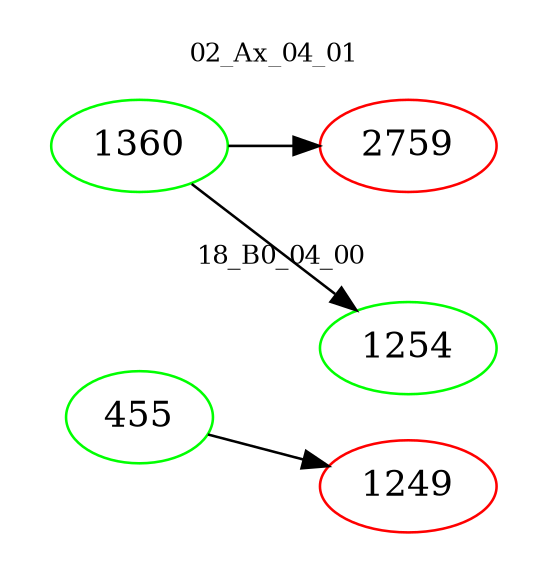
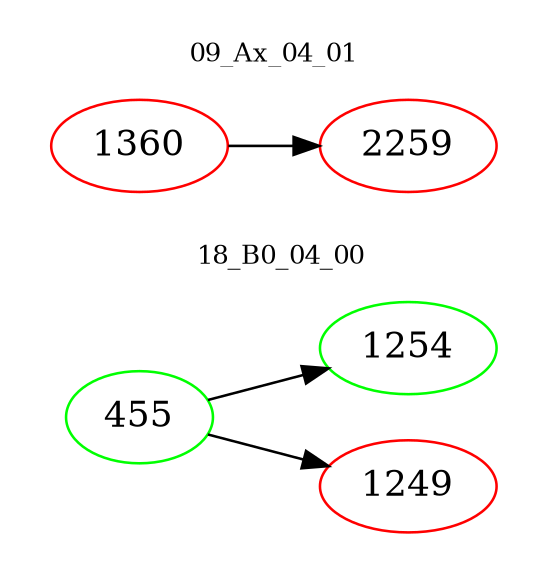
(274, 55) -> (274, 55)
(140, 146) -> (140, 146)
(408, 146) -> (408, 146)
(278, 250) -> (256, 387)
